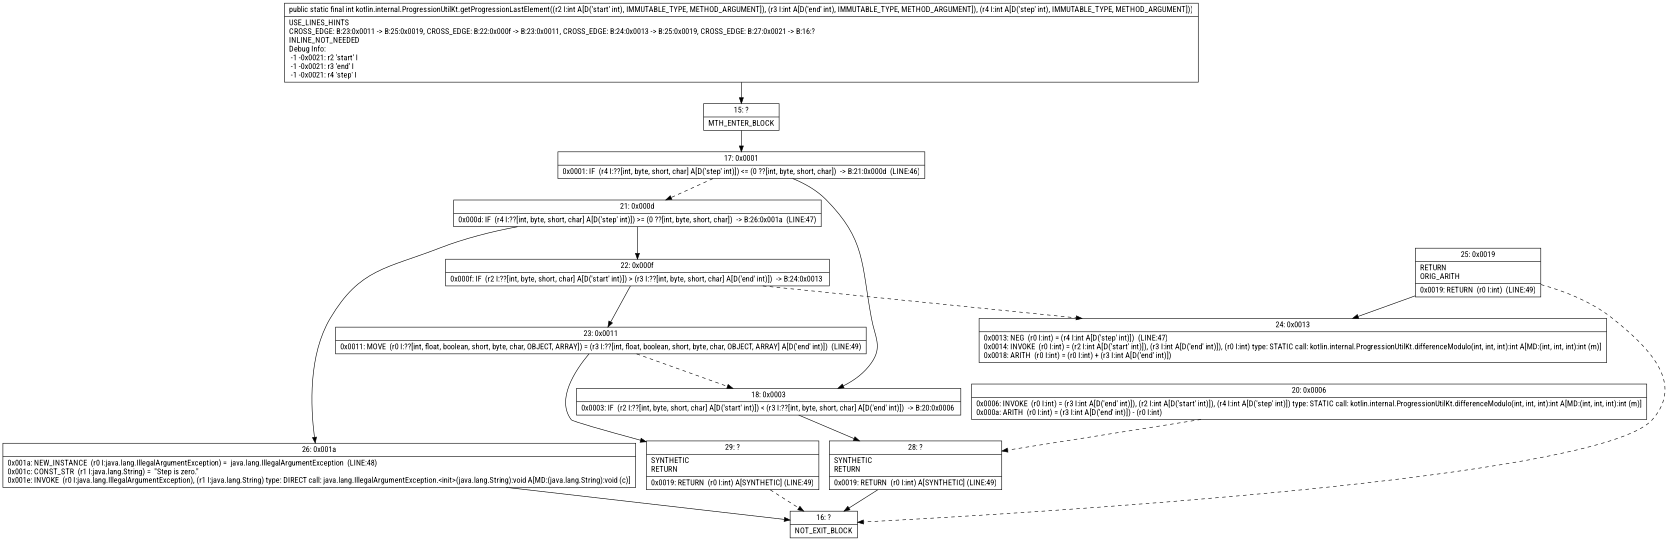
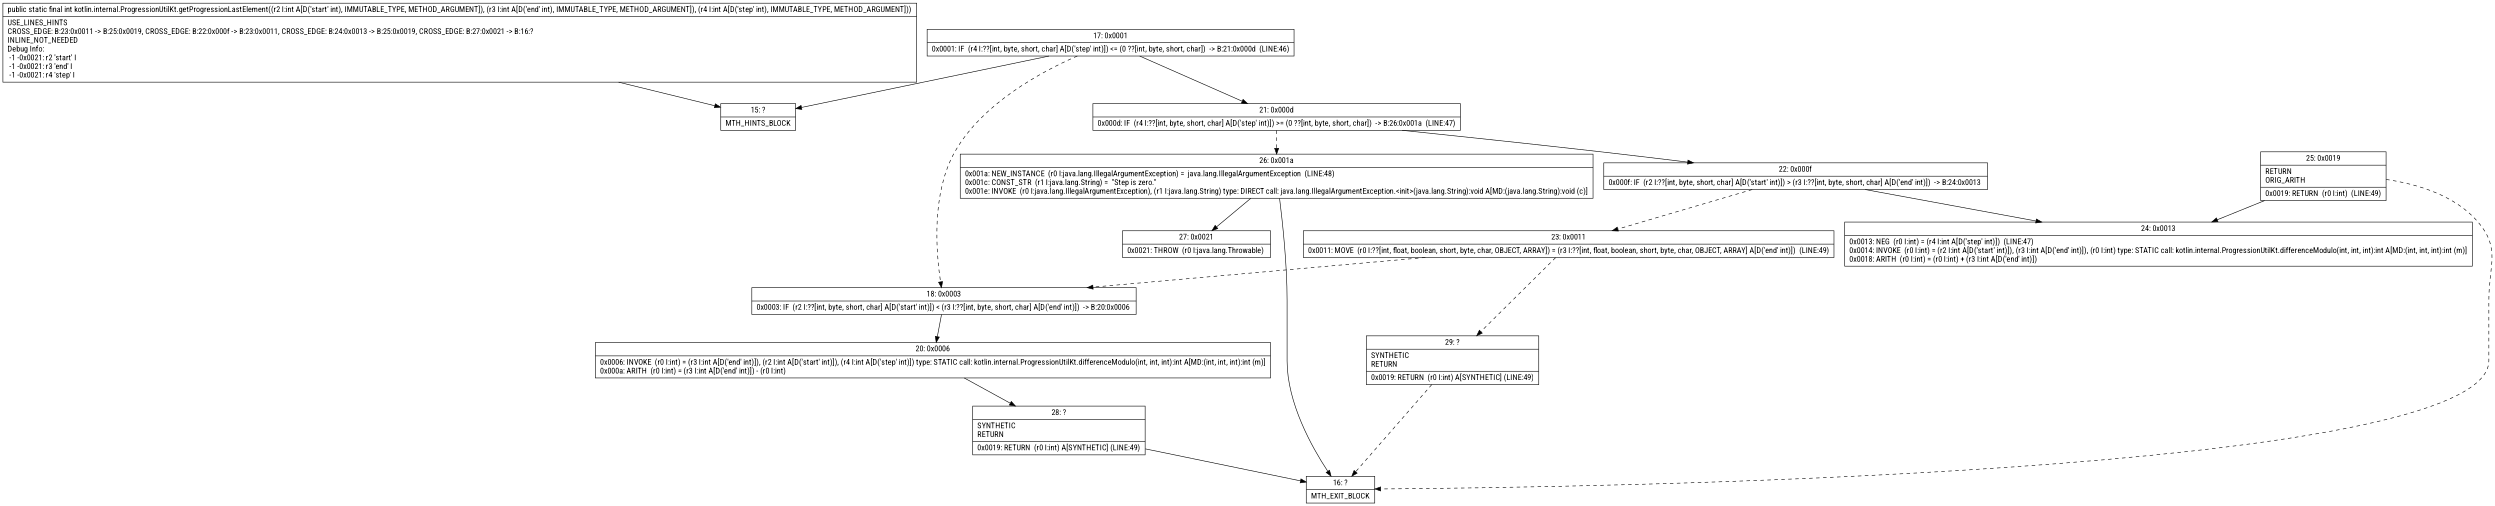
(741, 123) -> (758, 123)
(741, 138) -> (925, 82)
(692, 188) -> (1191, 79)
none -> (1197, 244)
(865, 276) -> (962, 141)
(360, 283) -> (1277, 139)
(919, 302) -> (1951, 205)
(621, 304) -> (1685, 209)
(571, 419) -> (1518, 295)
(826, 427) -> (939, 326)
(1104, 435) -> (987, 391)
(824, 531) -> (1341, 496)
